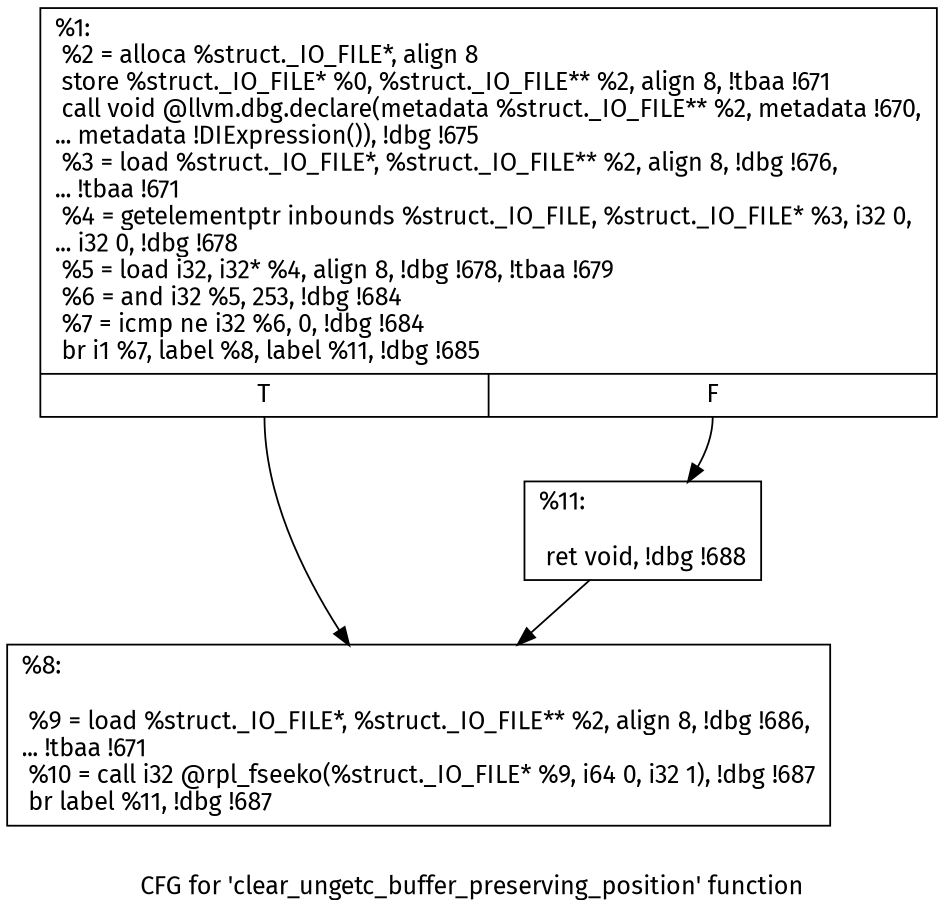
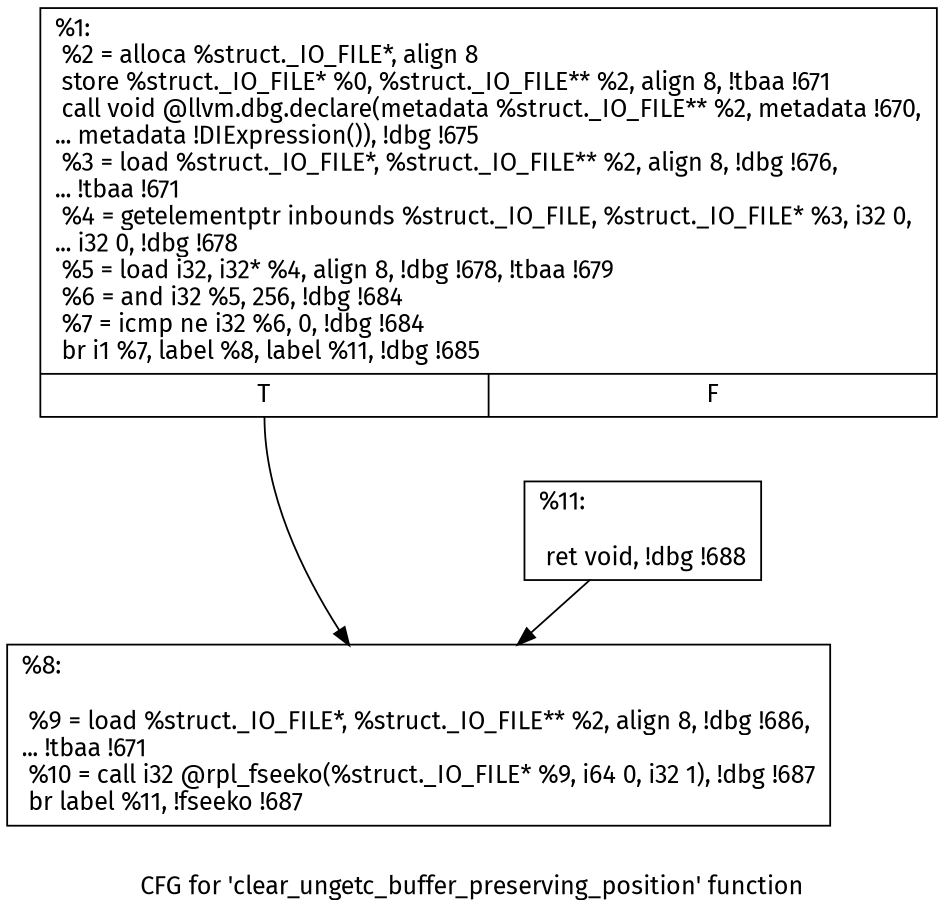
(229, 298) -> (230, 298)
(708, 443) -> none
(147, 802) -> (162, 802)
